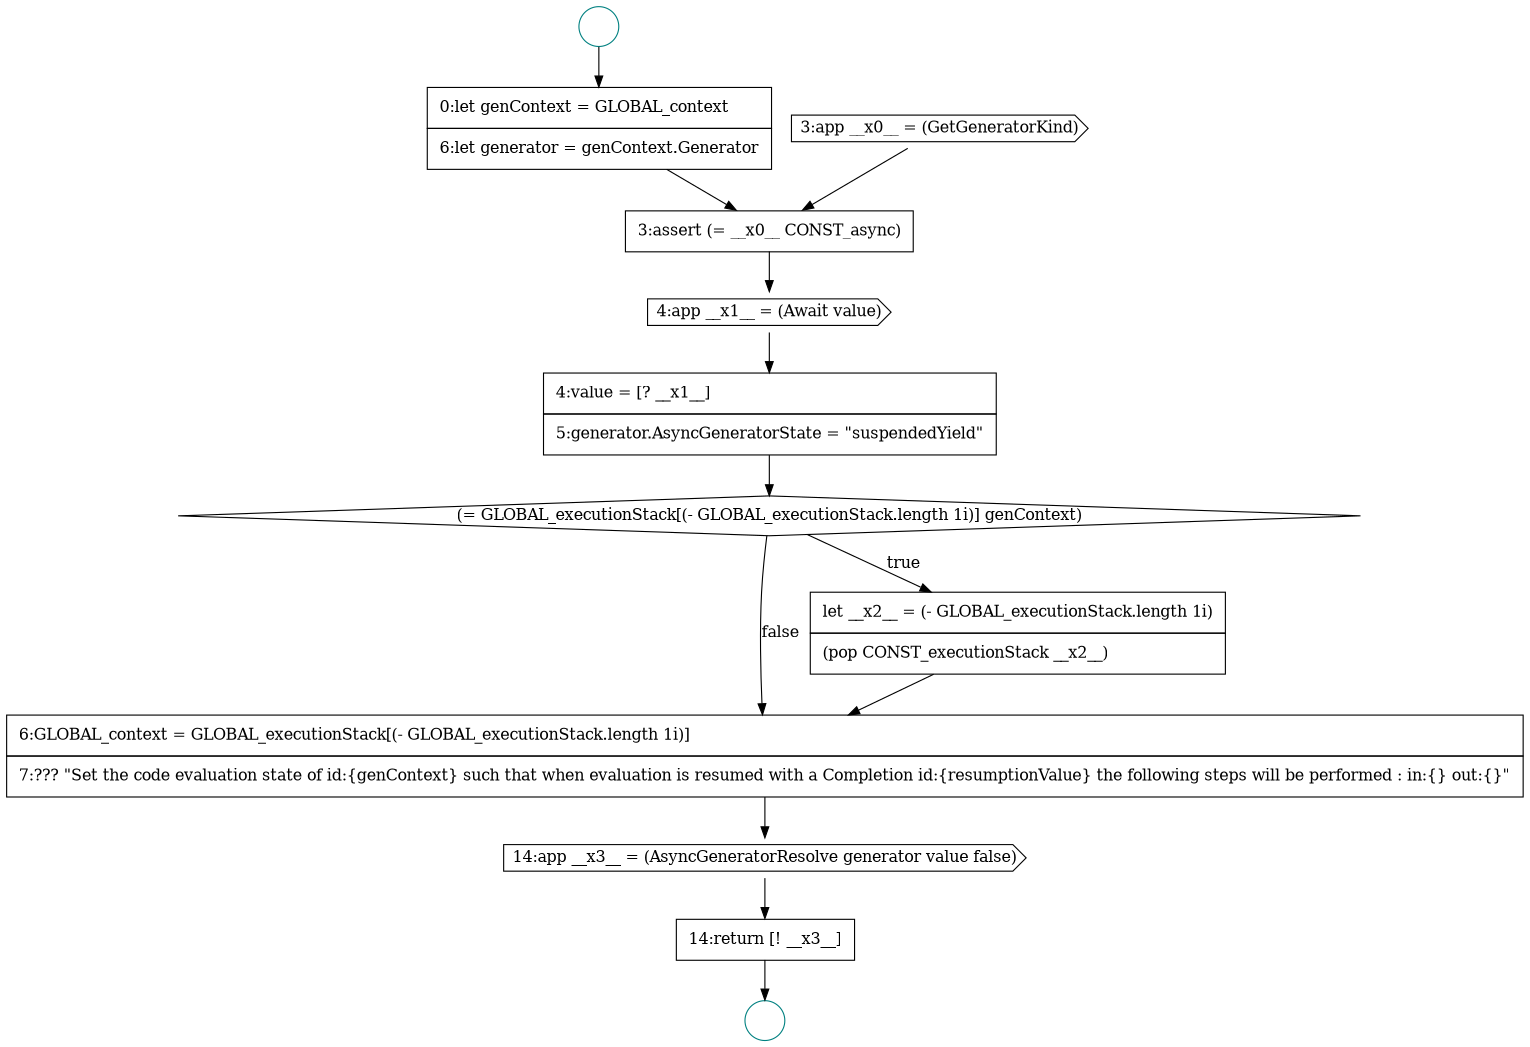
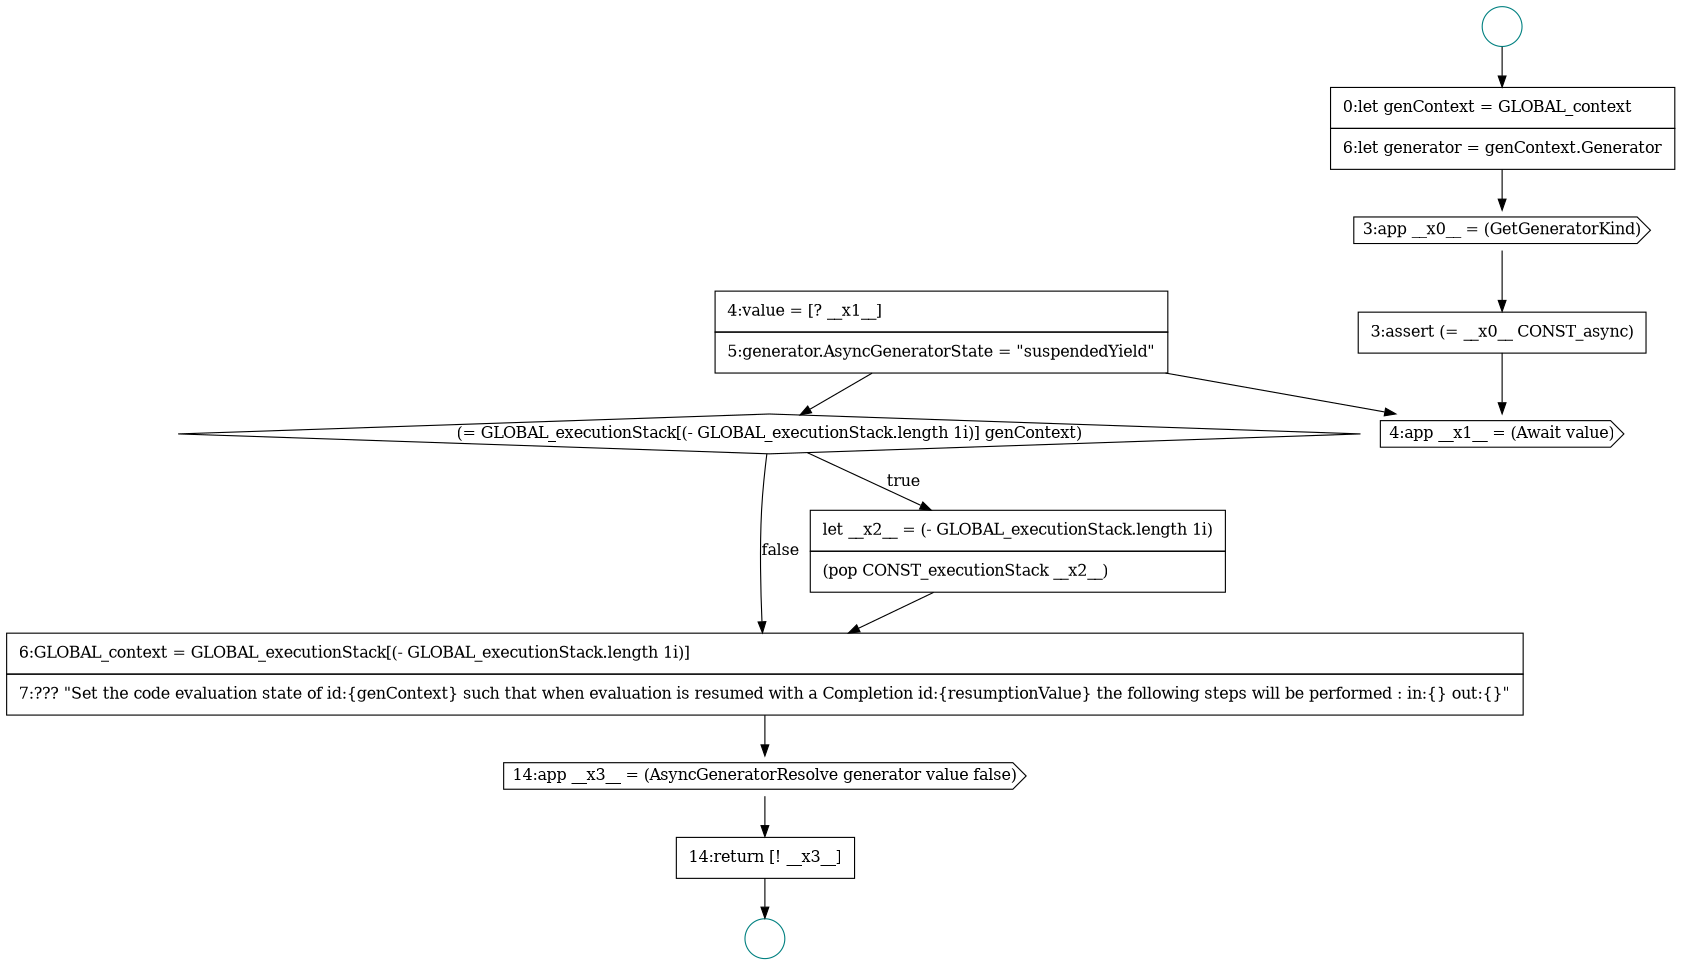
(697, 187) -> (1502, 184)
(769, 347) -> (1275, 393)
